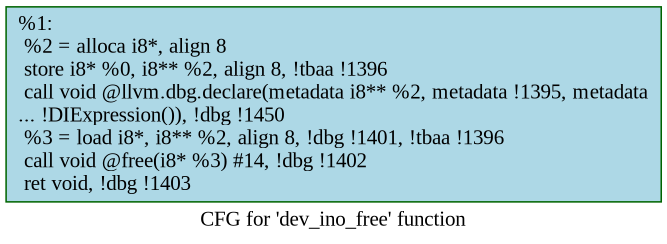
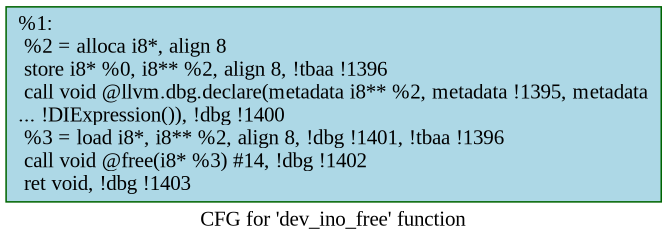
(152, 115) -> (152, 115)
